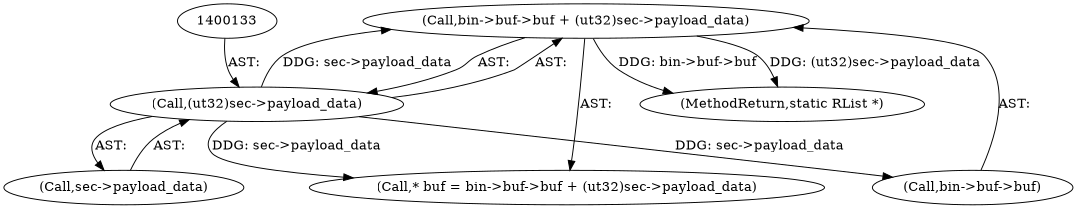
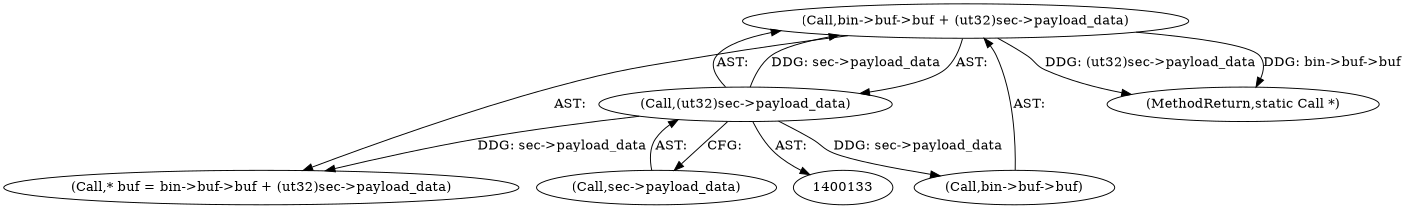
(226, 60) -> (773, 151)
(782, 104) -> (1243, 104)
(113, 146) -> (727, 146)
